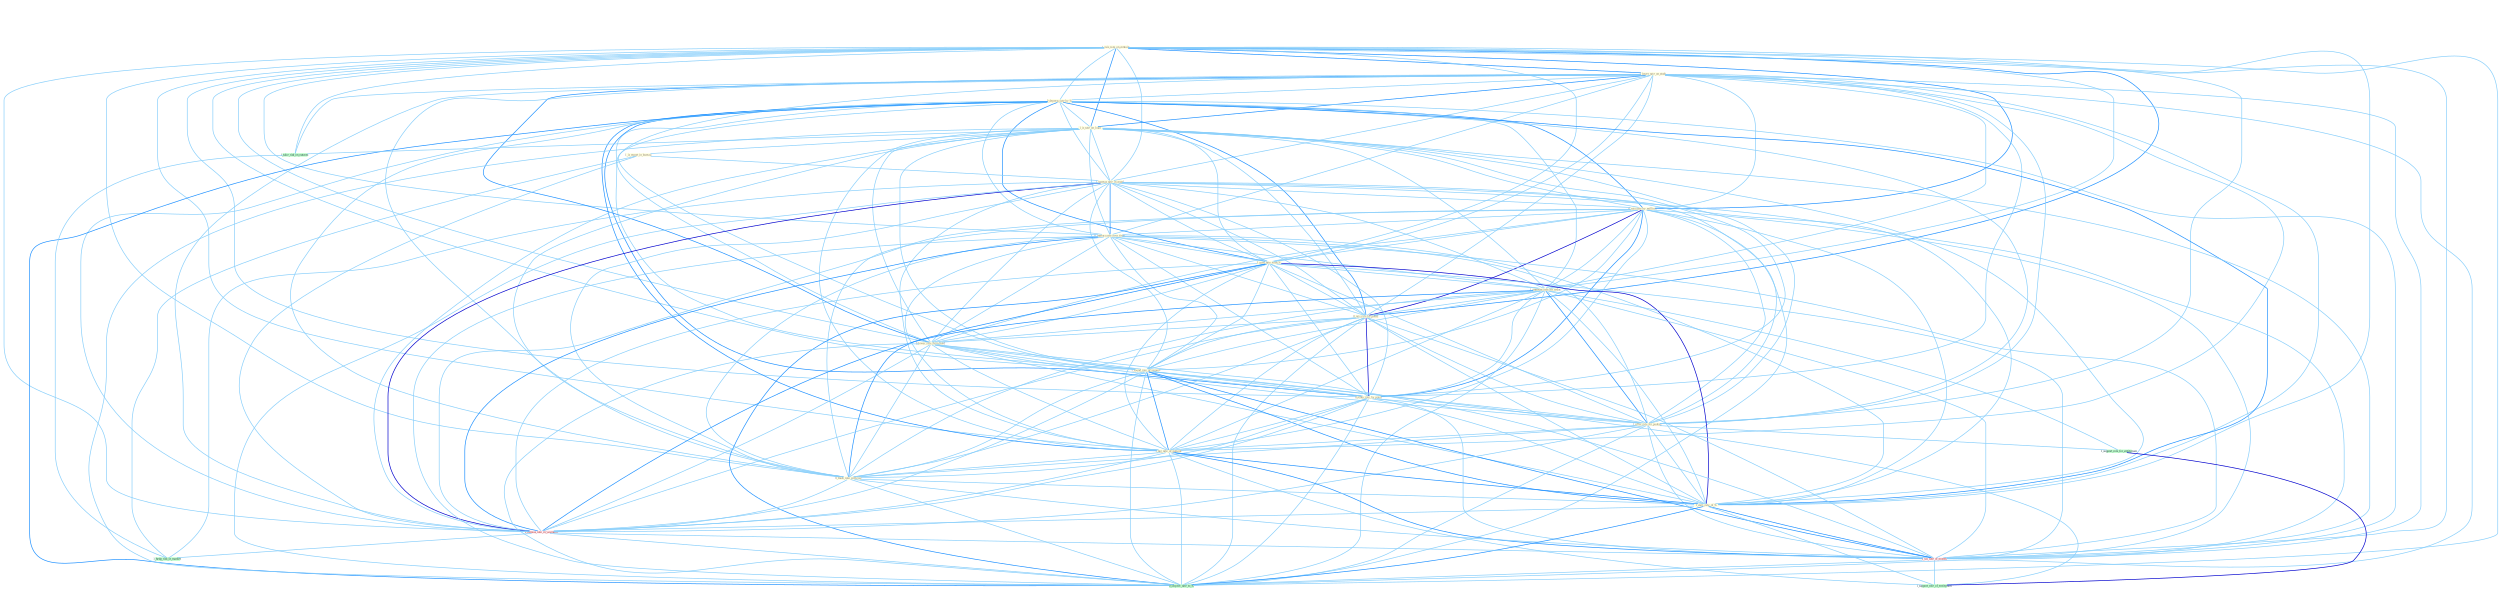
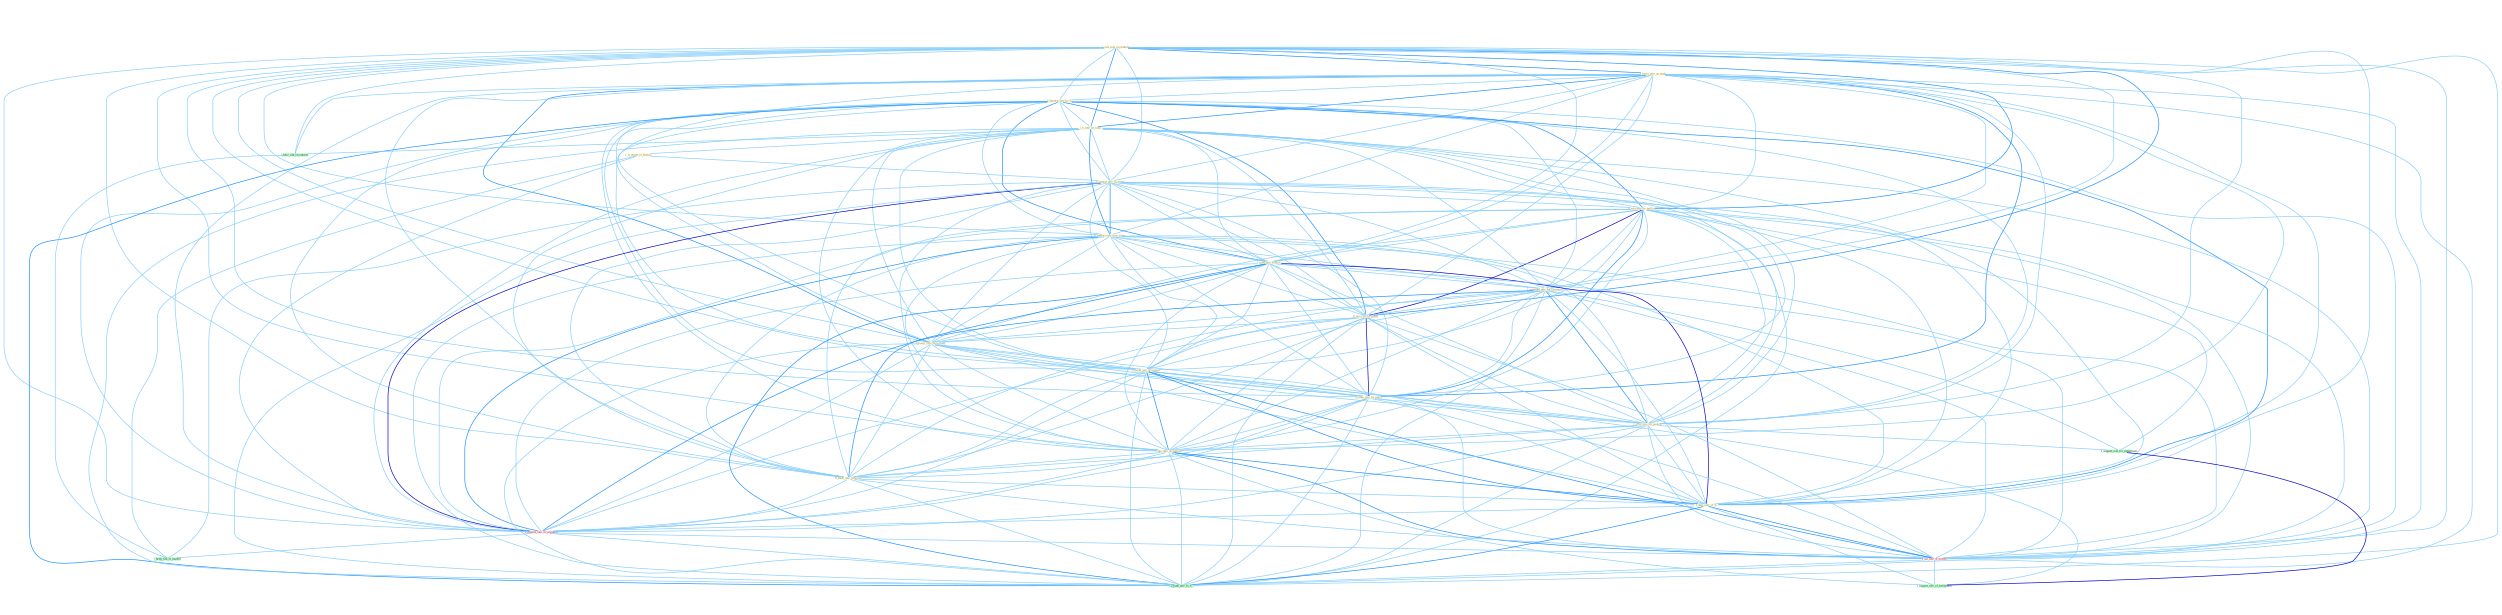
(1091, 175) -> (1091, 175)
(1389, 222) -> (2018, 281)
(631, 267) -> (631, 267)
(1545, 290) -> (1545, 290)
(1980, 323) -> (1980, 323)
(704, 333) -> (704, 333)
(1182, 586) -> (1182, 586)
